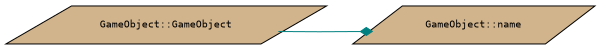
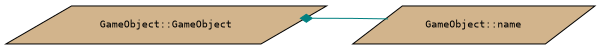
(319, 32) -> (350, 18)
